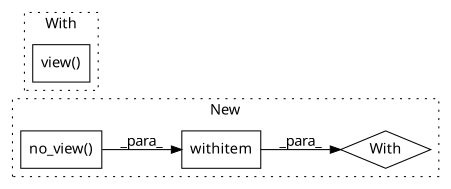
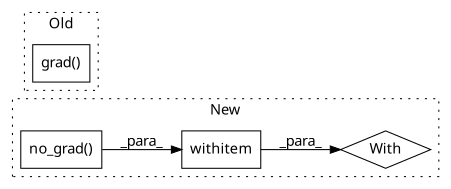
(61, 24) -> (61, 24)
(61, 63) -> (61, 63)
(61, 150) -> (61, 150)
